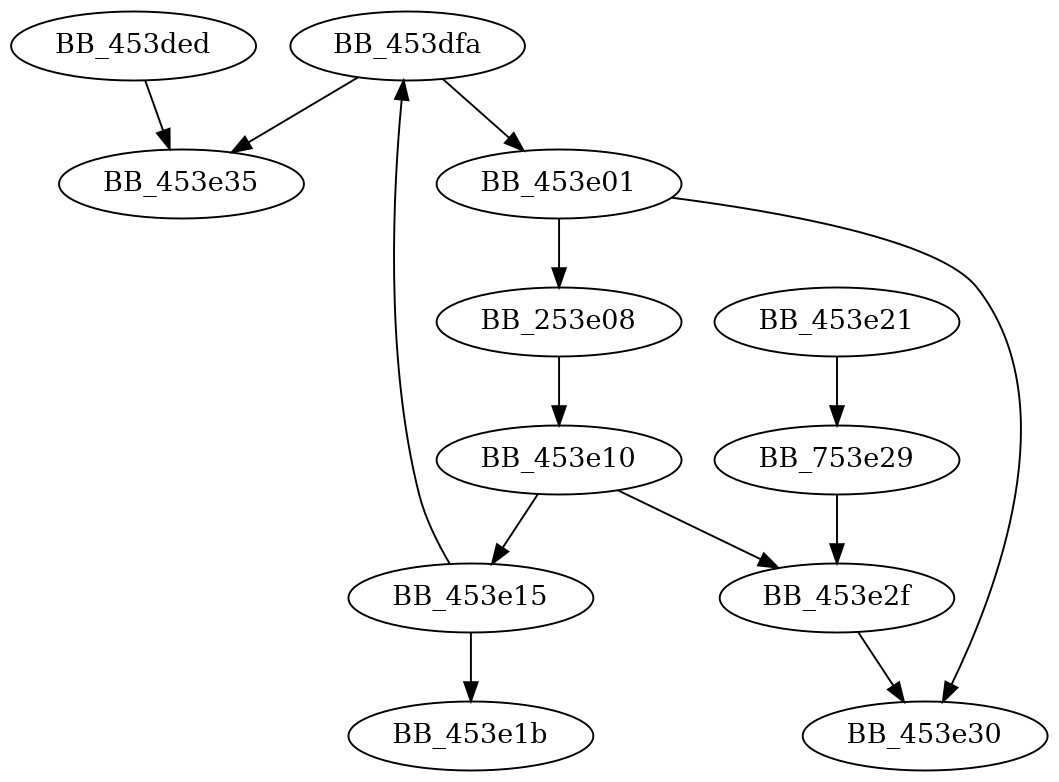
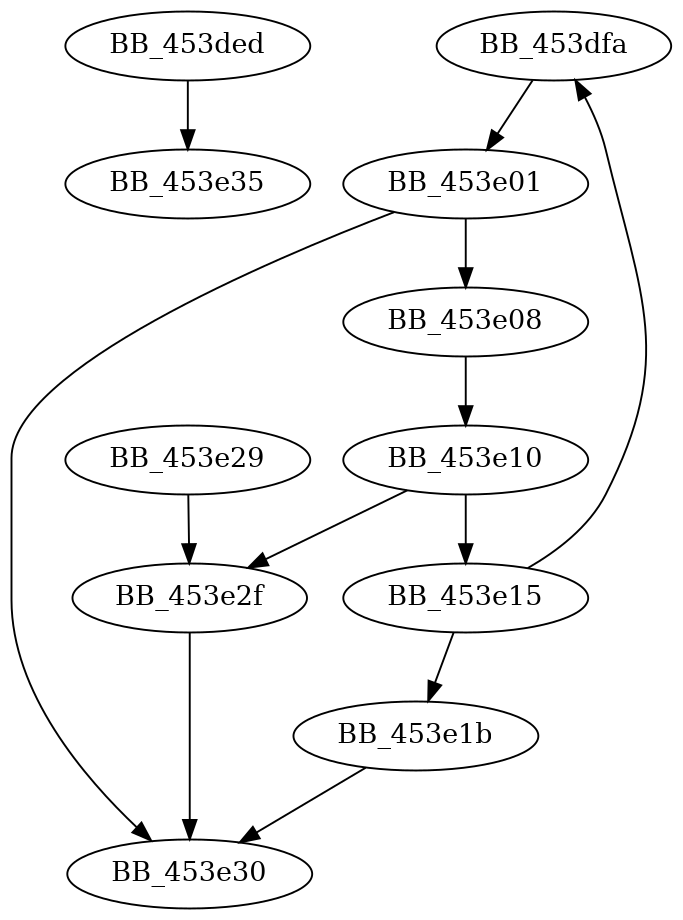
(303, 110) -> none
(559, 322) -> (466, 322)
(837, 322) -> none
(837, 460) -> (188, 460)
none -> (311, 800)
